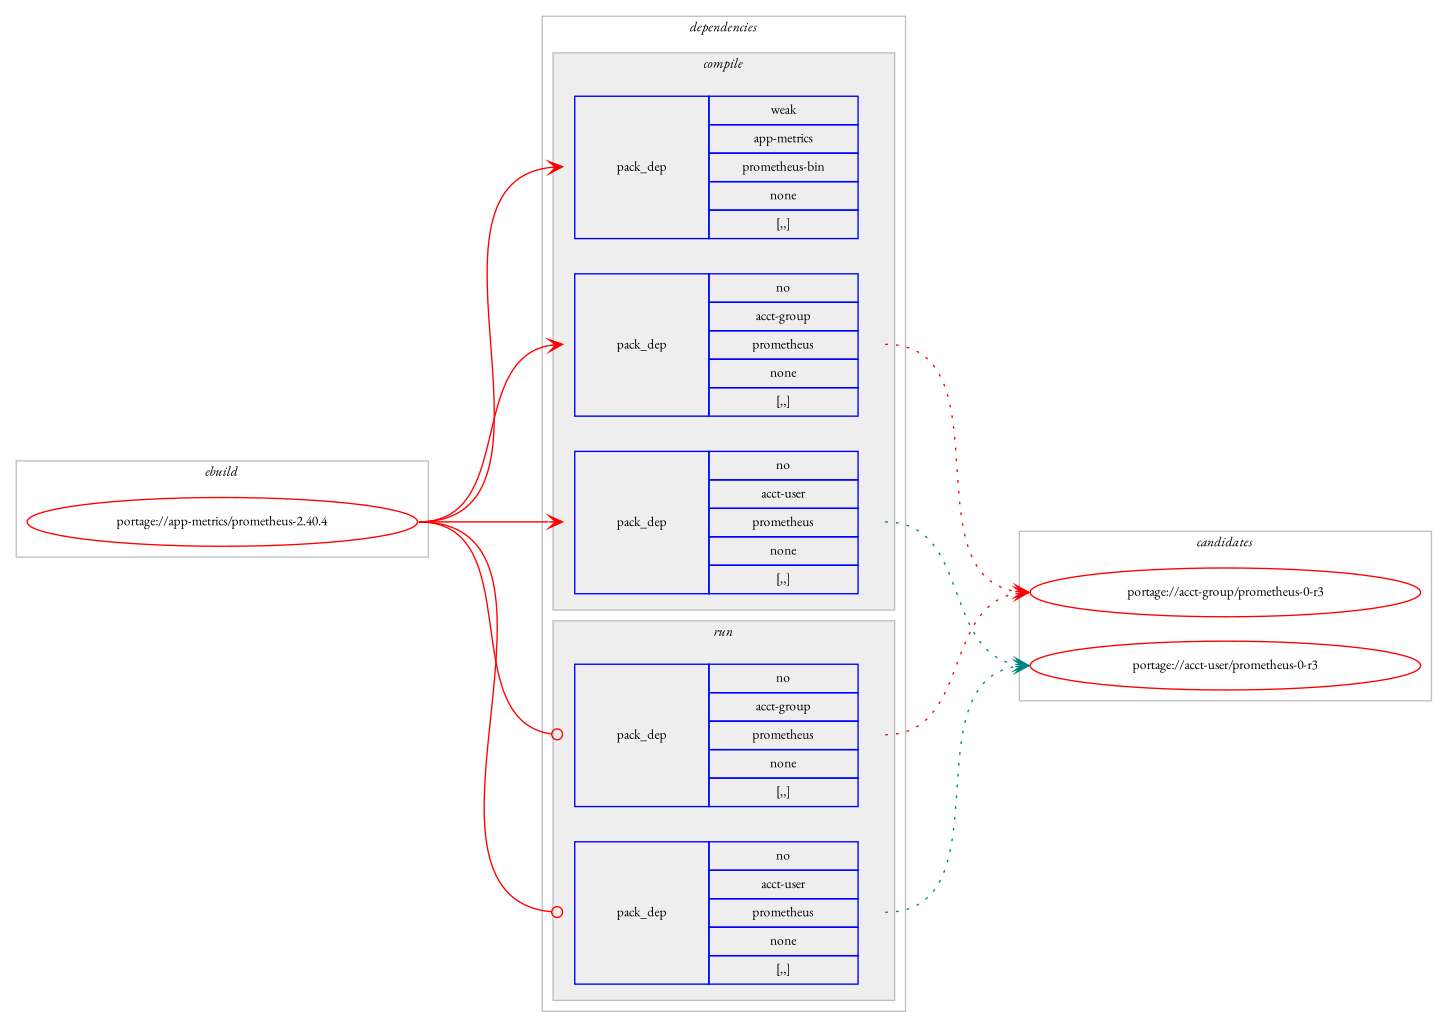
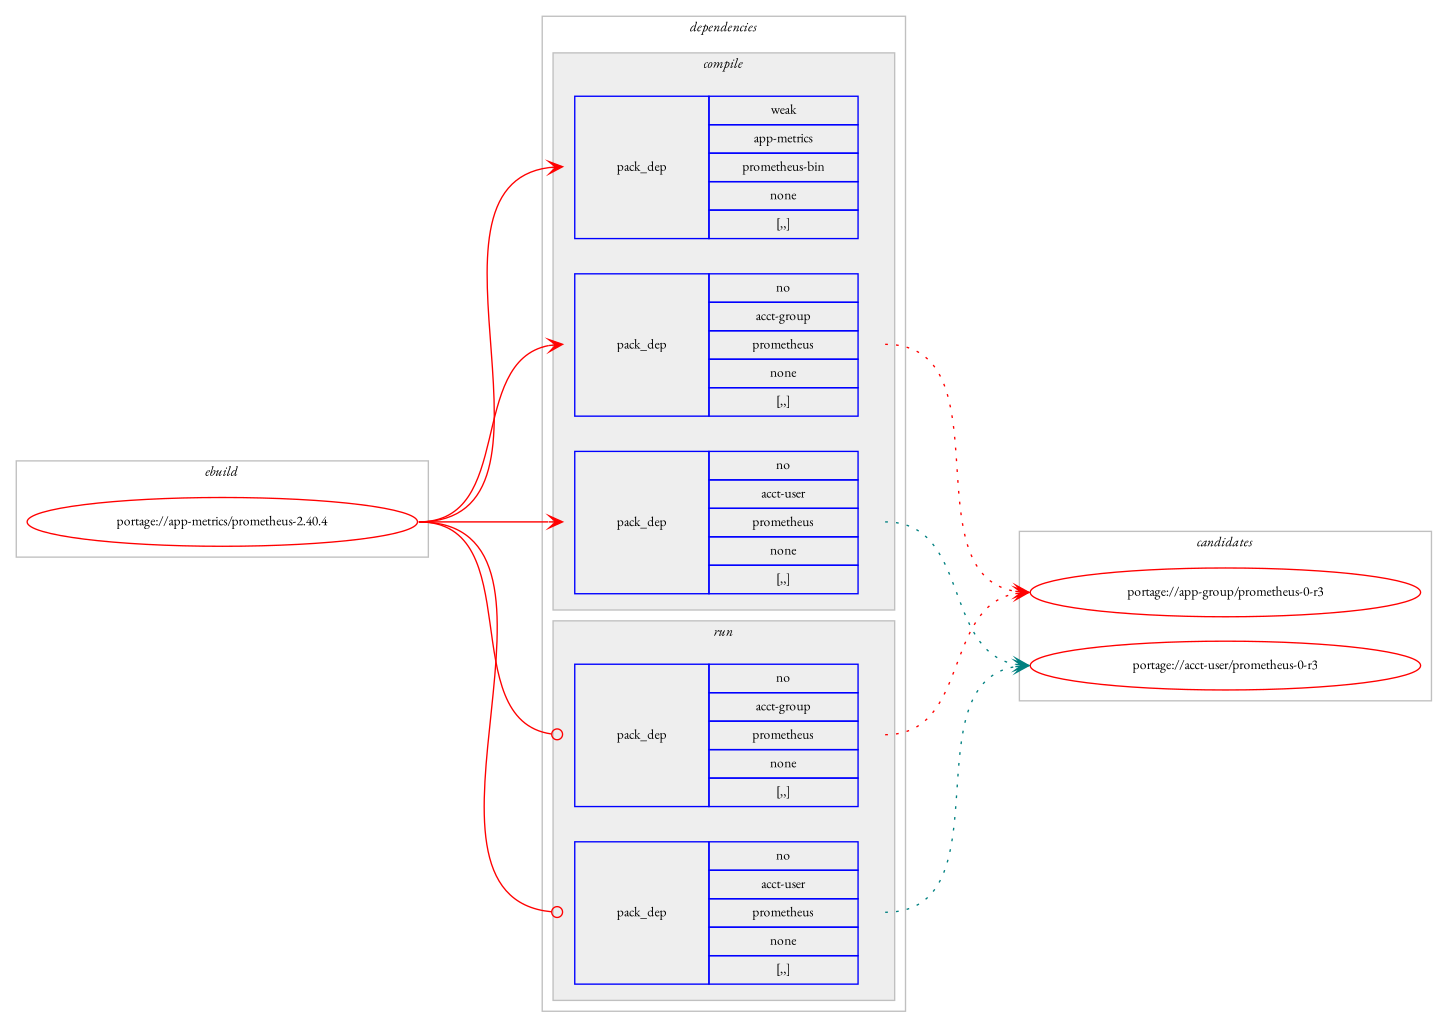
(1225, 592) -> (1225, 592)
